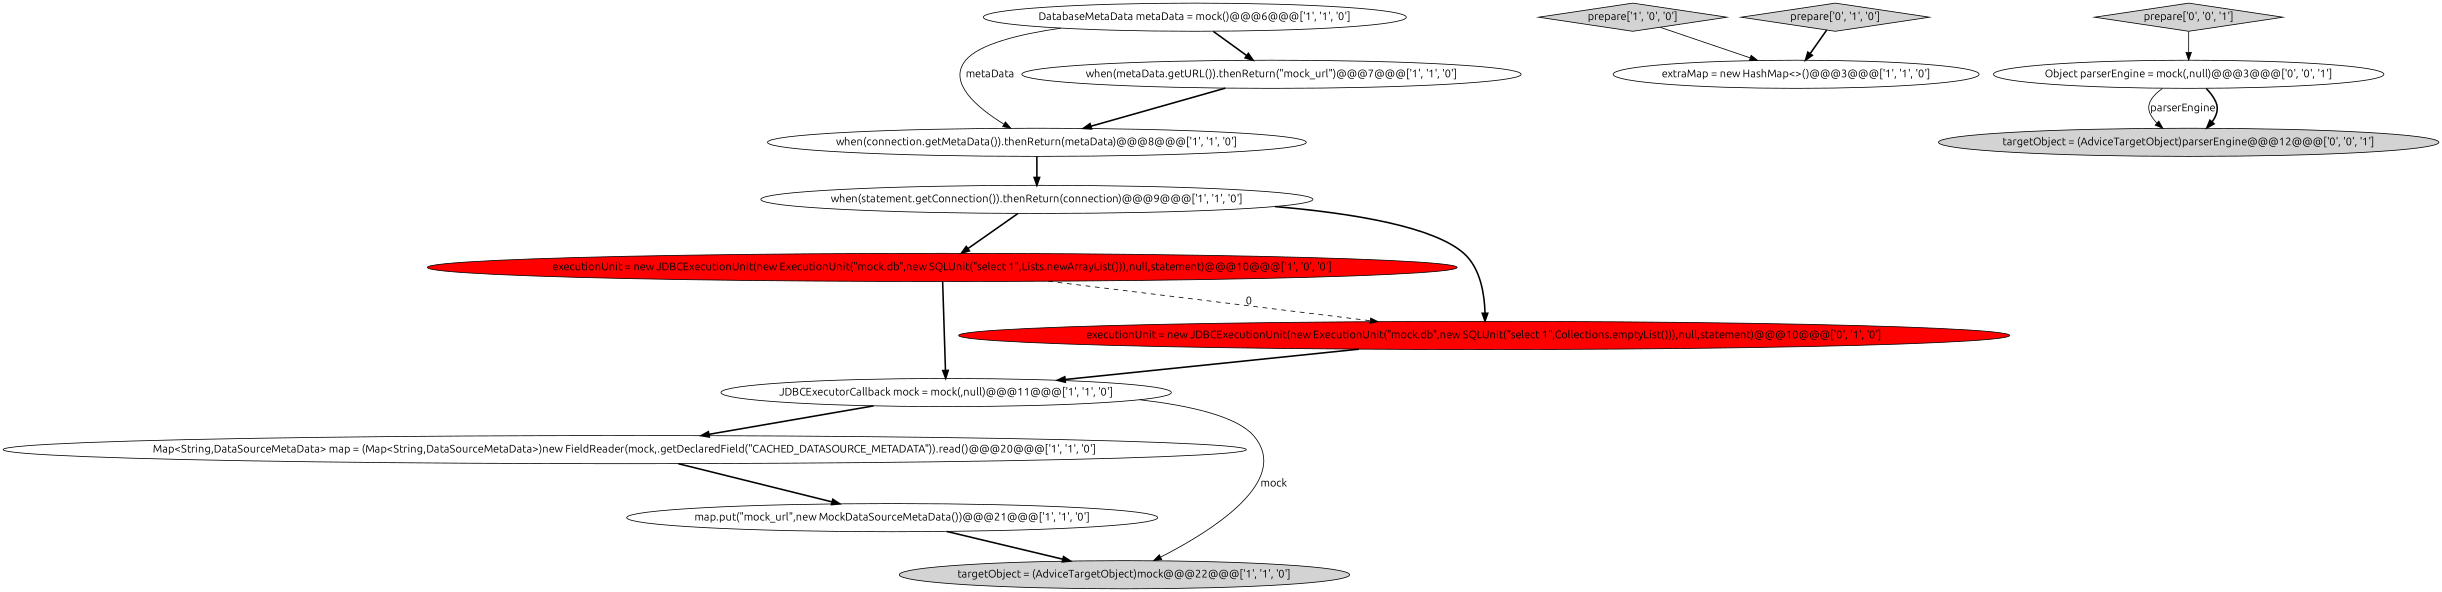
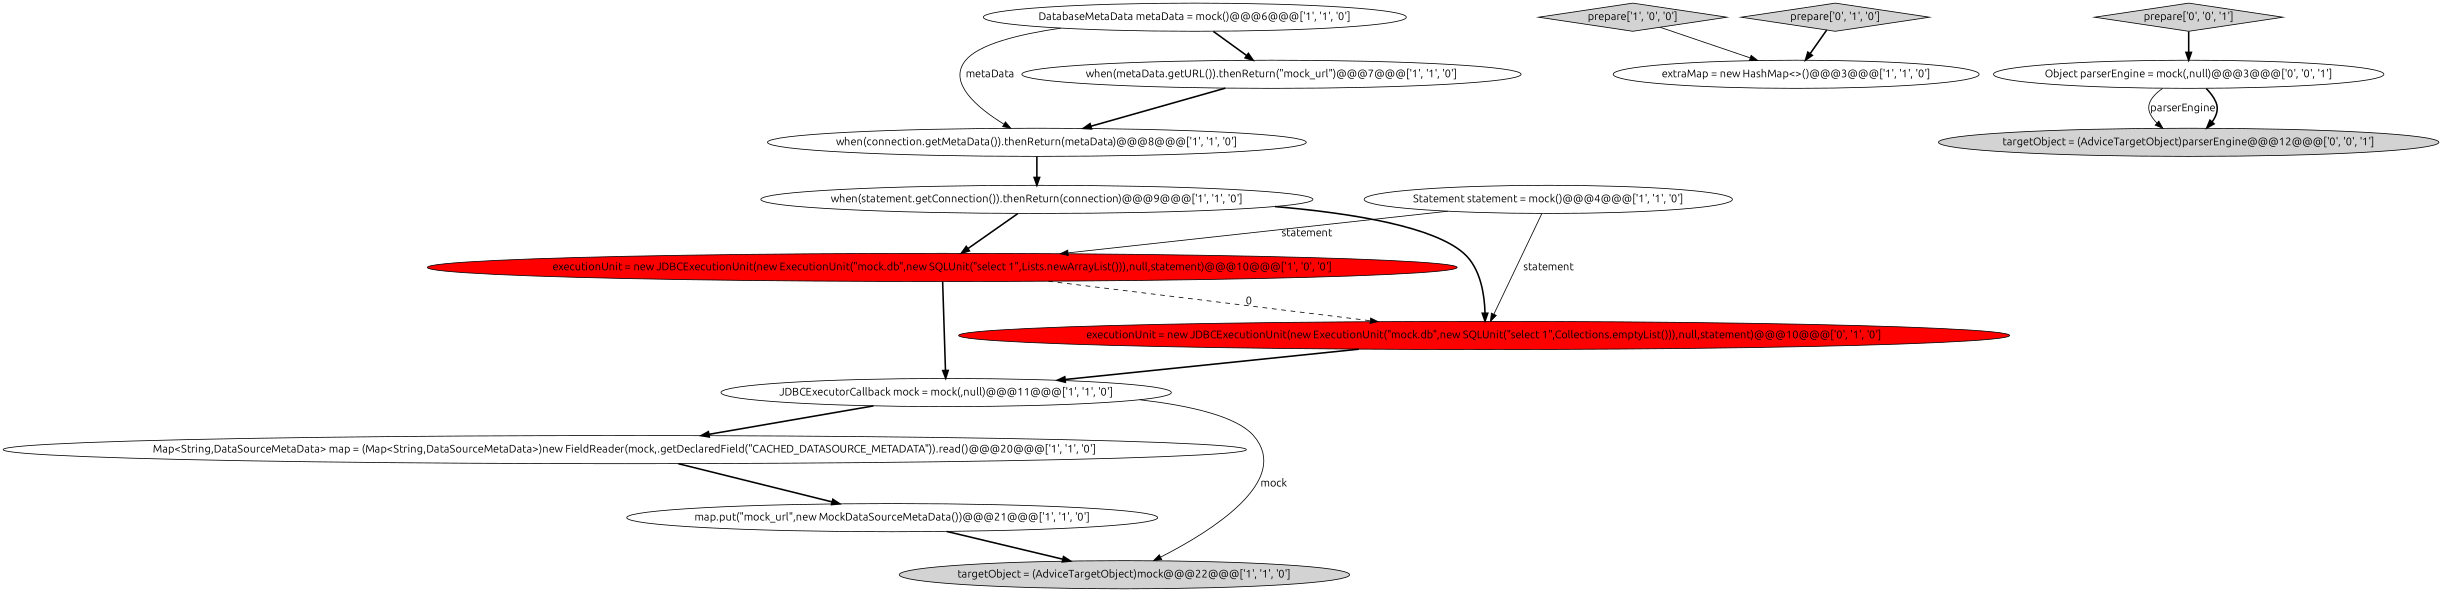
(2189, 42) -> (2189, 42)
none -> (1548, 199)
